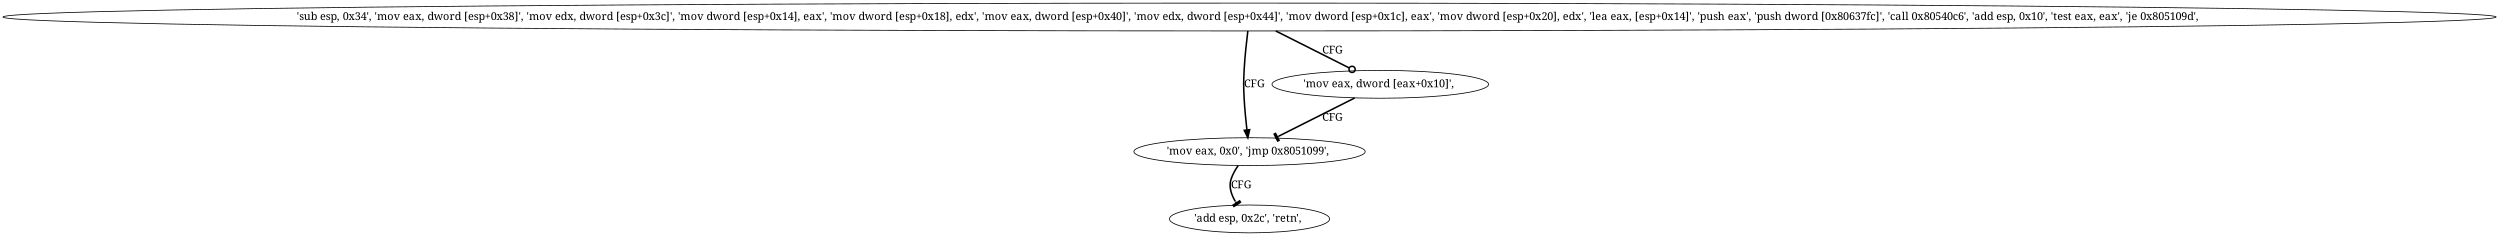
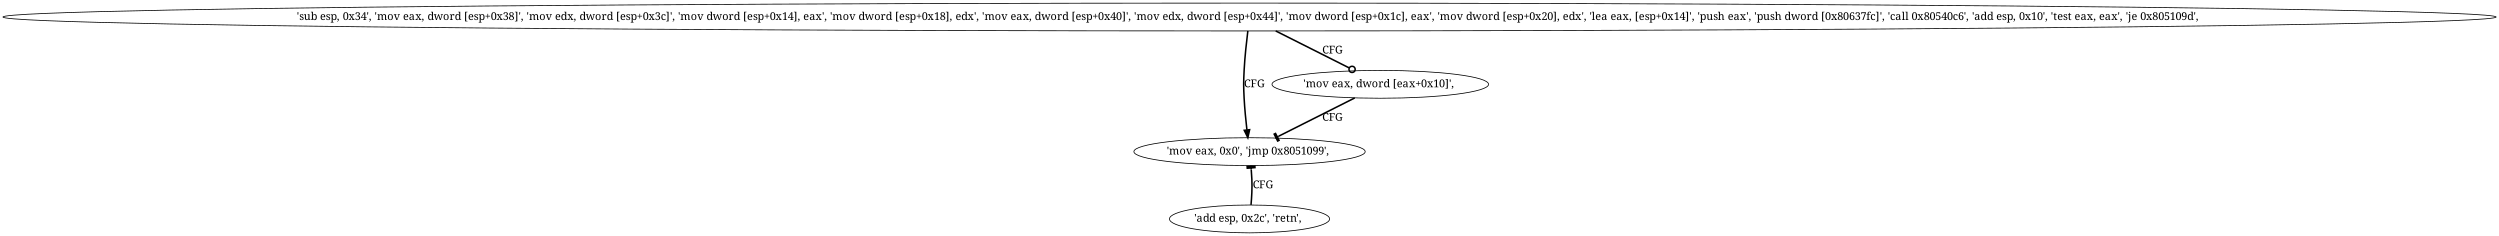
(1230, 183) -> (1252, 187)
